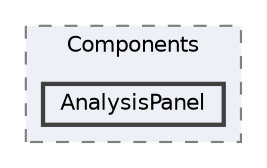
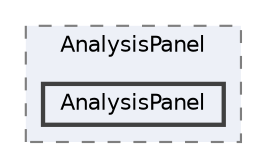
(133, 46) -> (133, 46)
